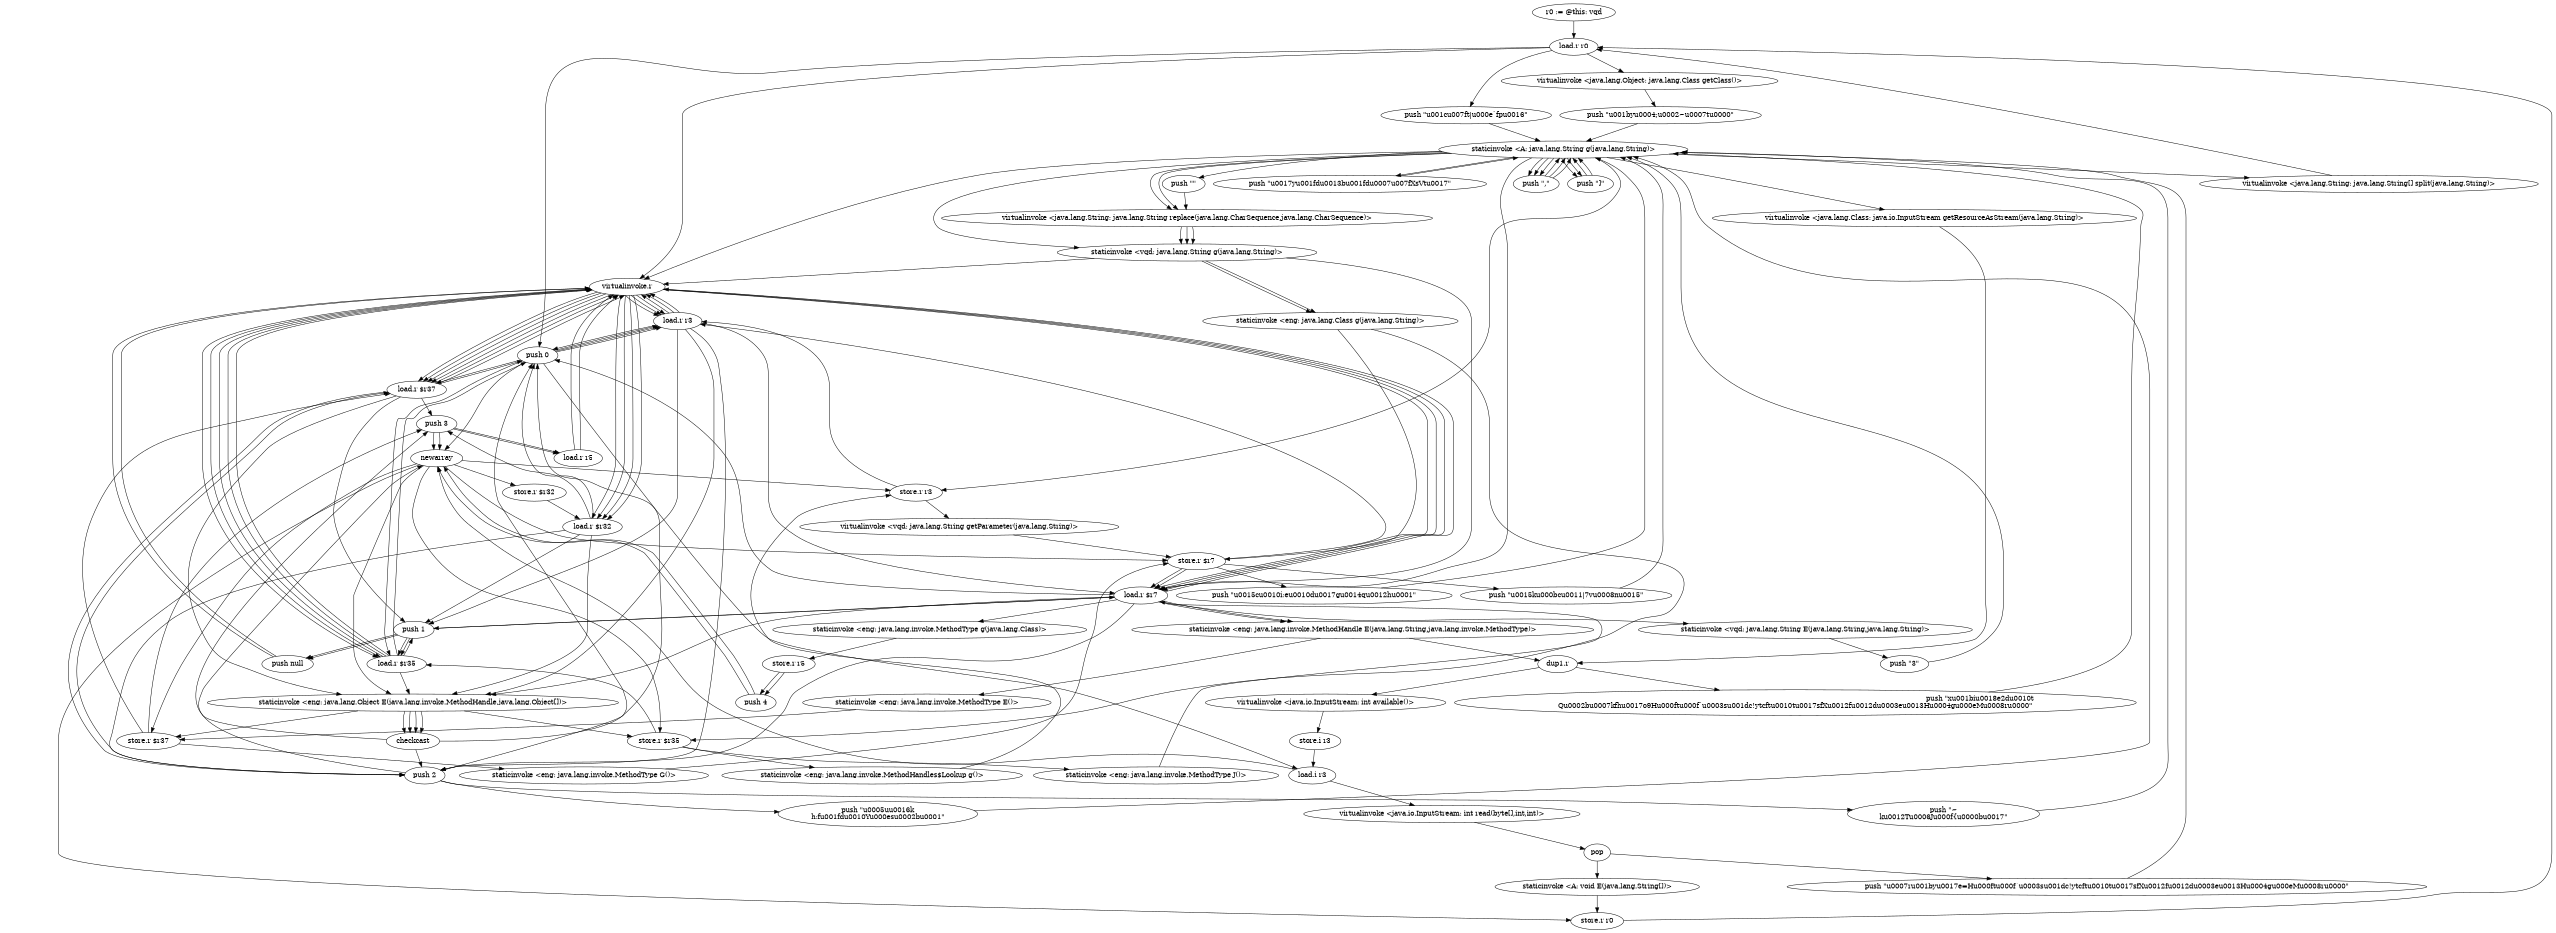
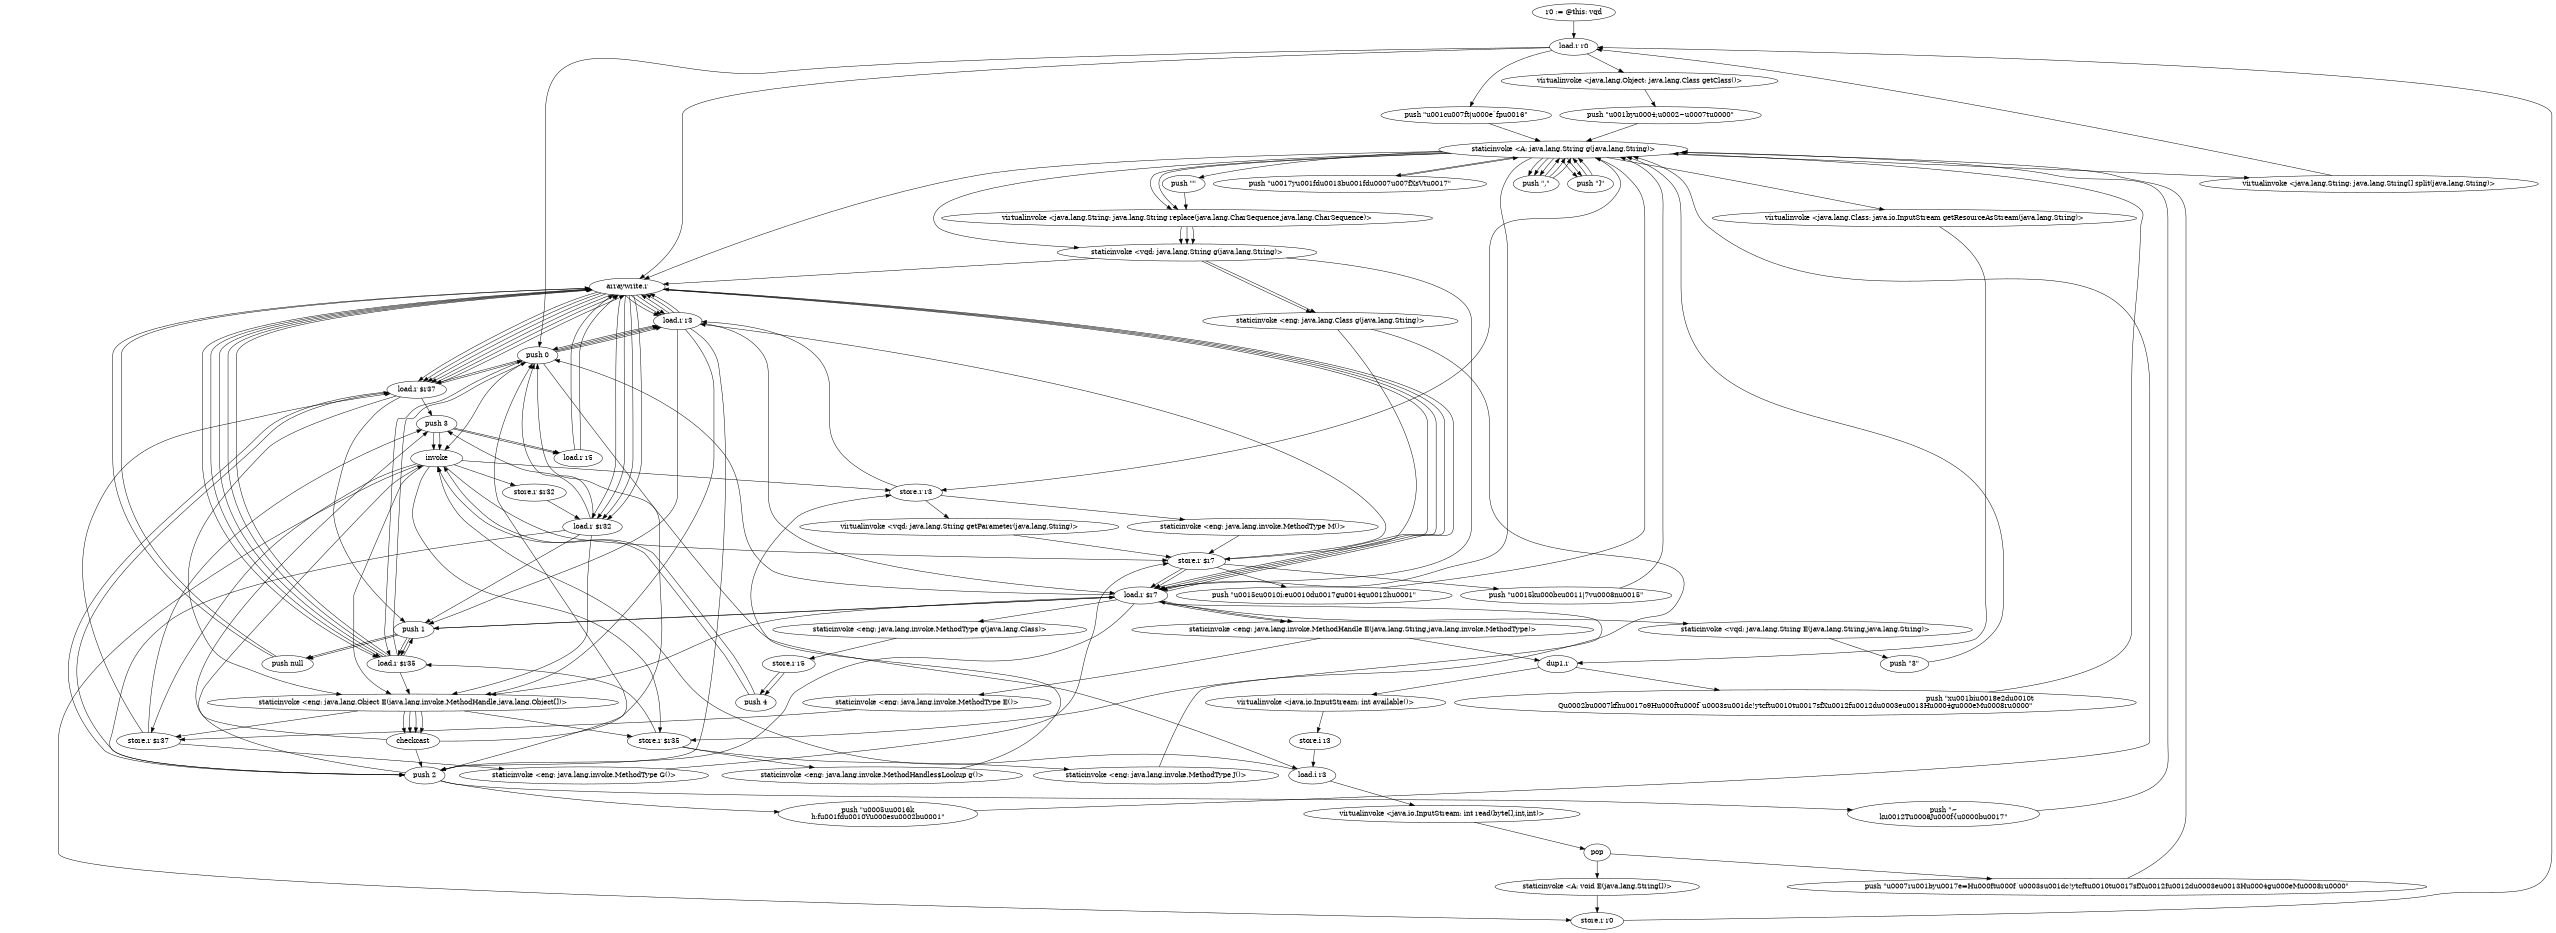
(627, 287) -> (627, 287)
(437, 458) -> (437, 458)
none -> (1253, 527)
